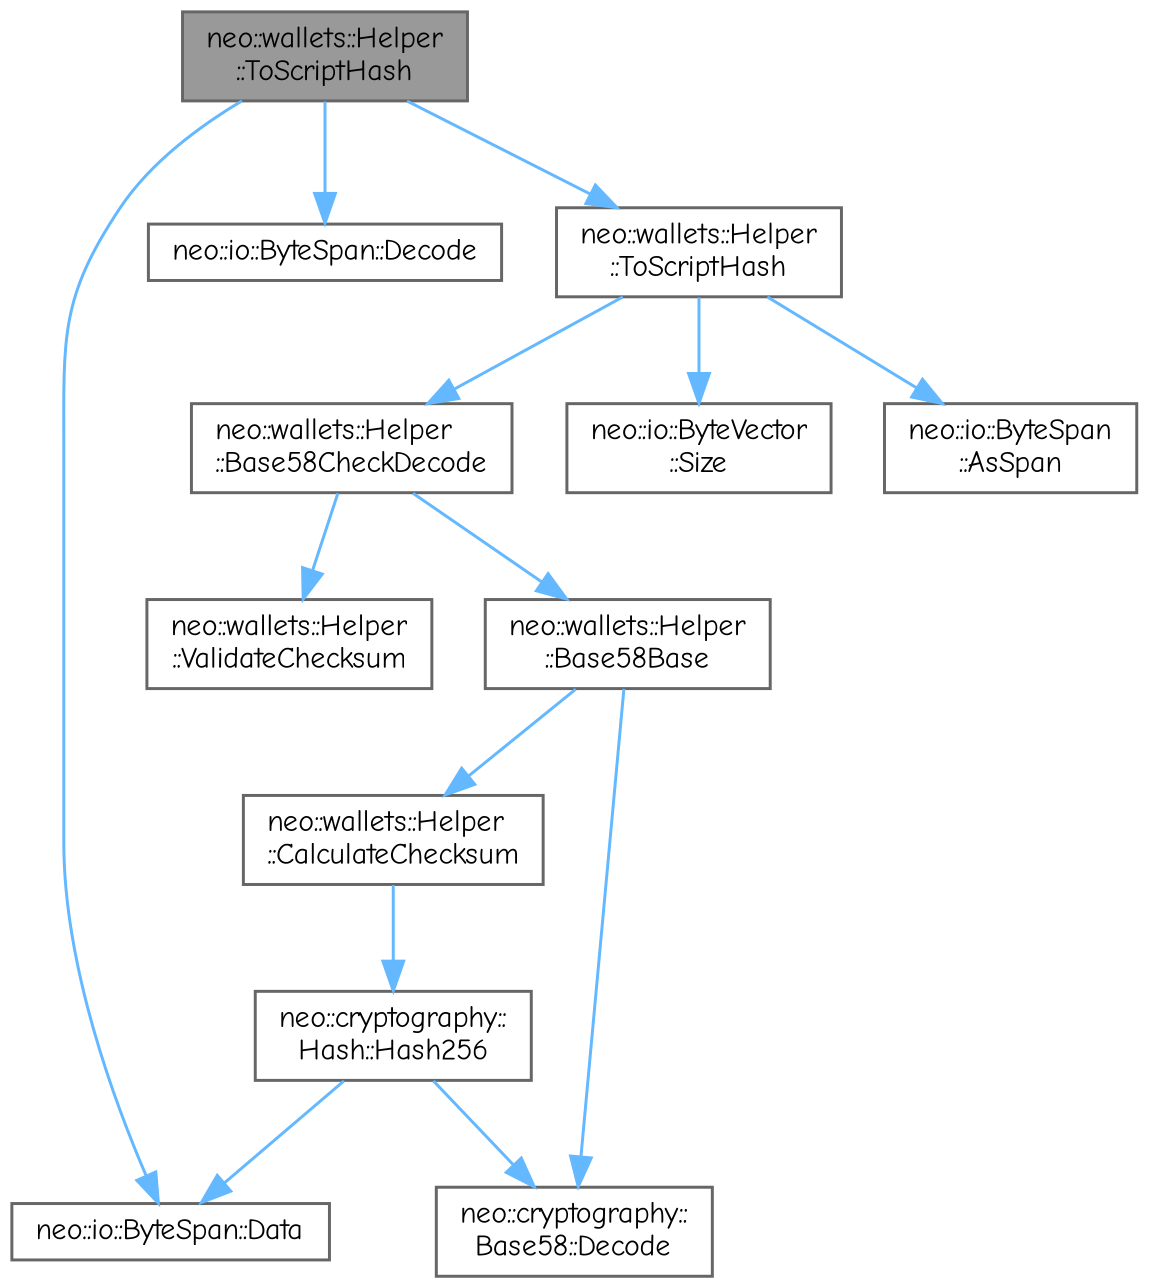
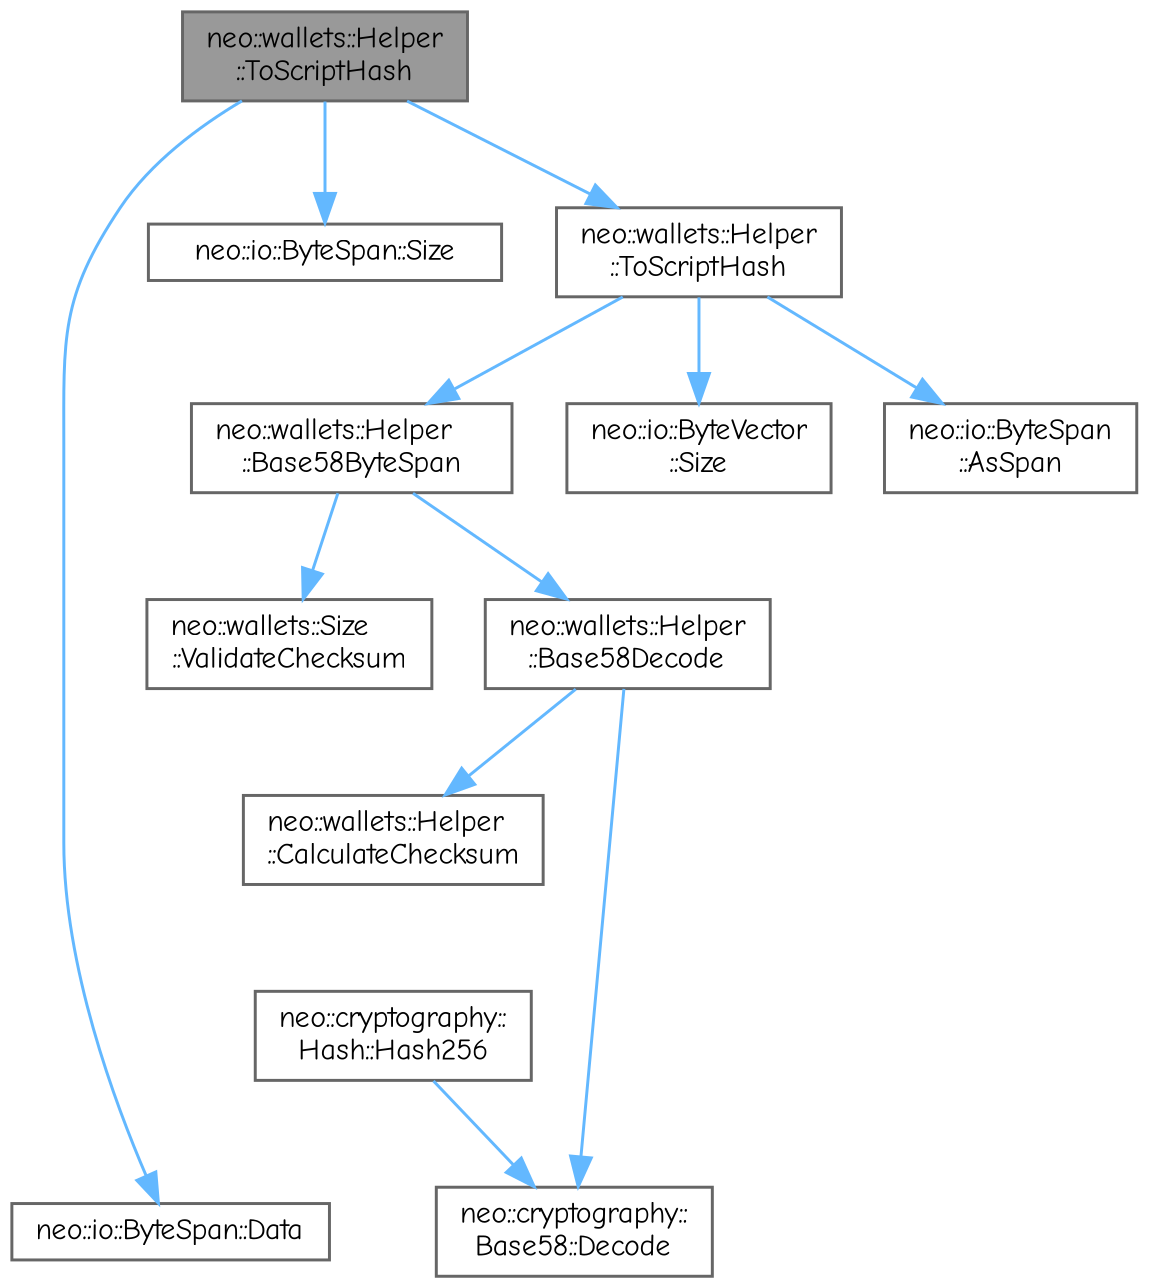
(325, 252) -> (325, 252)
(352, 448) -> (352, 448)
(289, 644) -> (289, 644)
(628, 644) -> (628, 644)
(393, 923) -> none
(284, 1132) -> none
